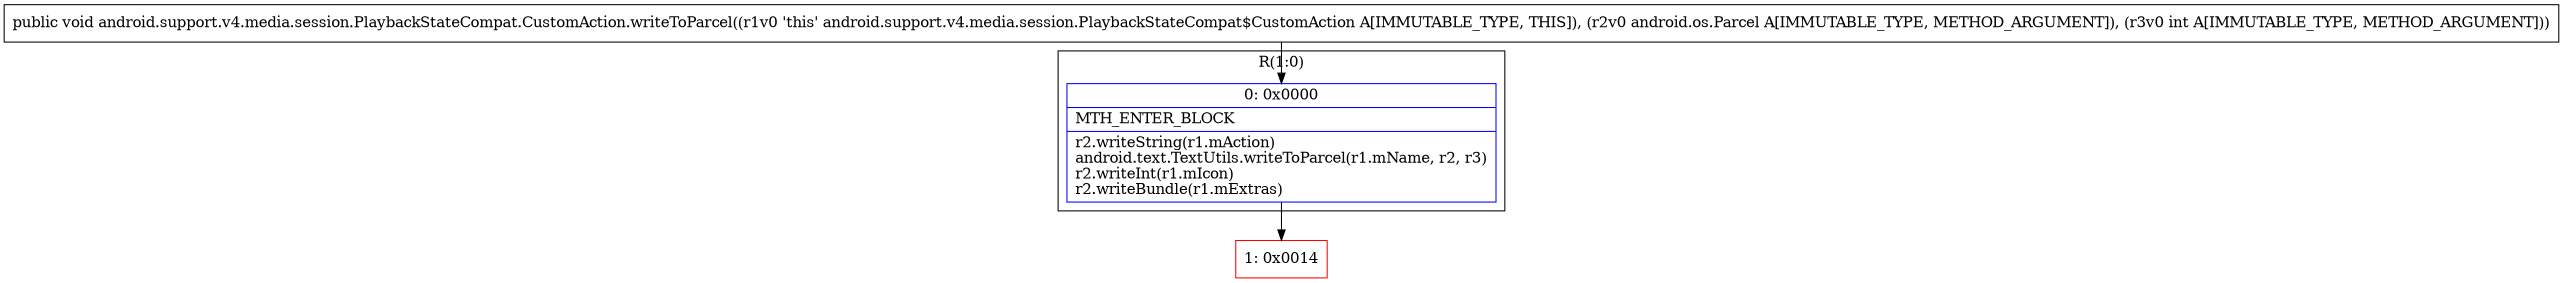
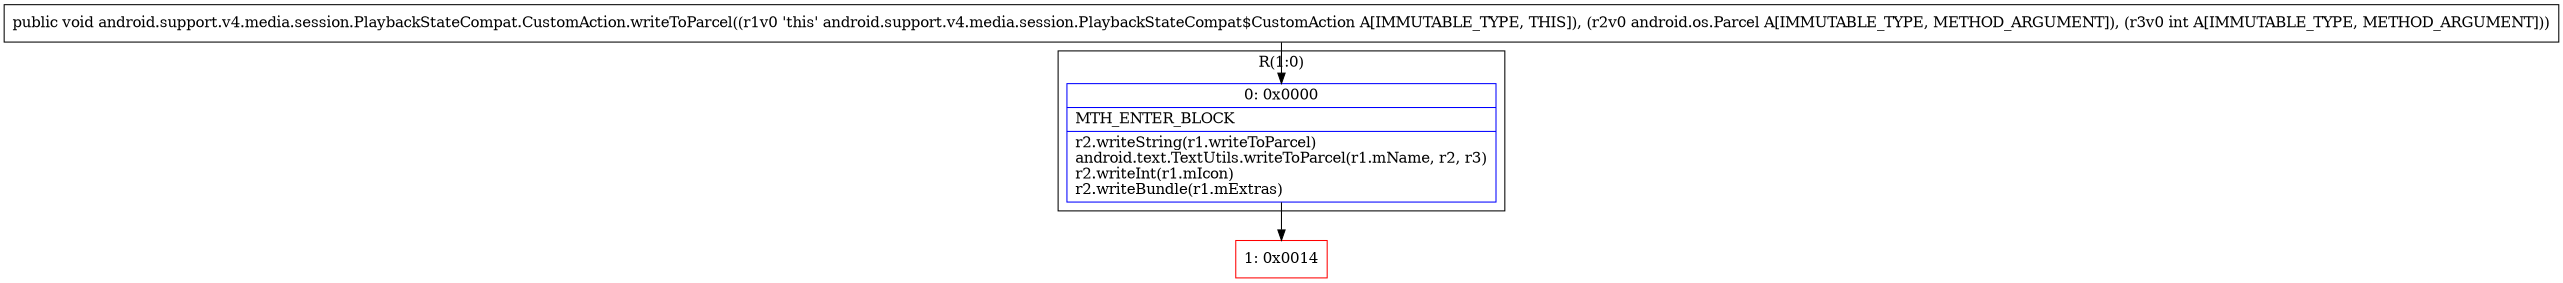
(1176, 143) -> (1196, 143)
